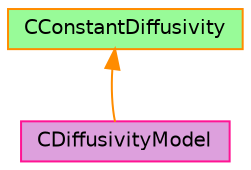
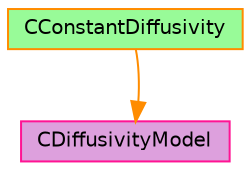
(112, 96) -> (139, 75)
